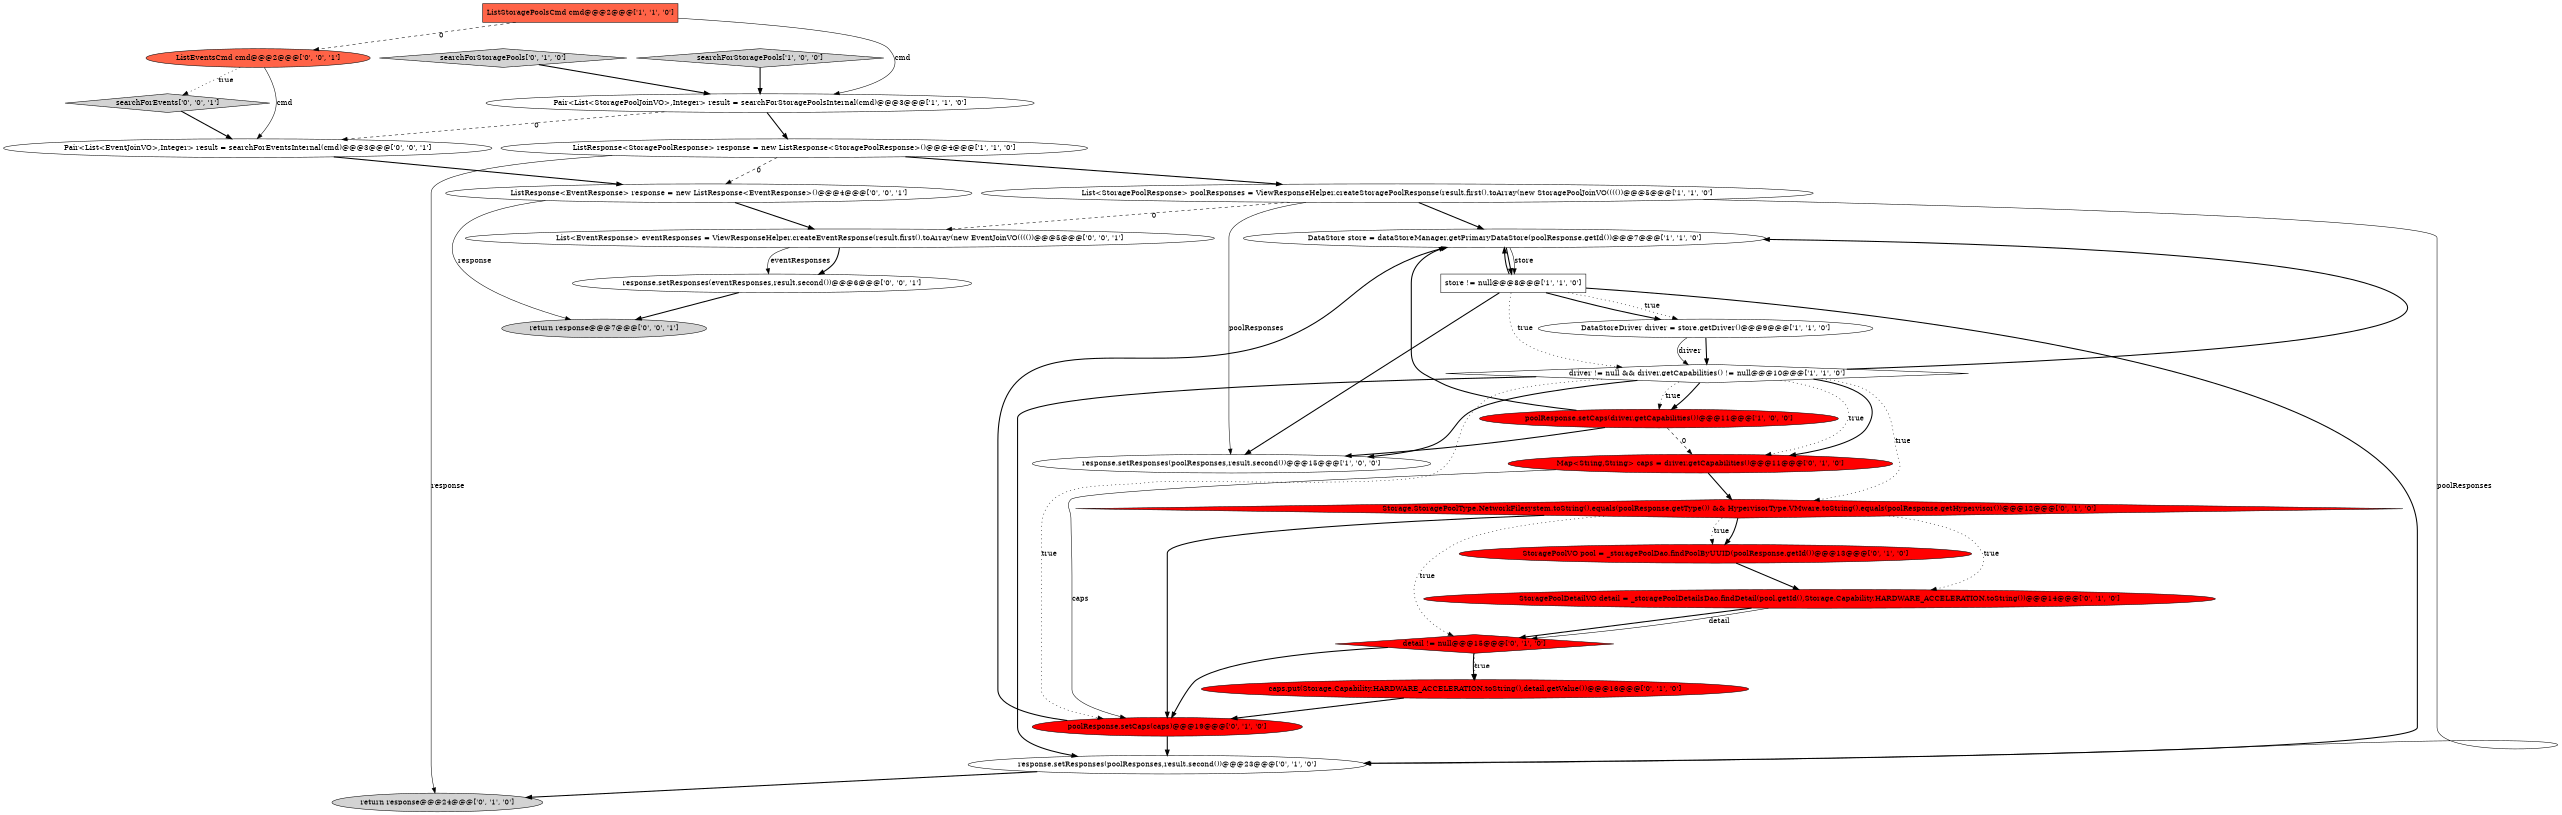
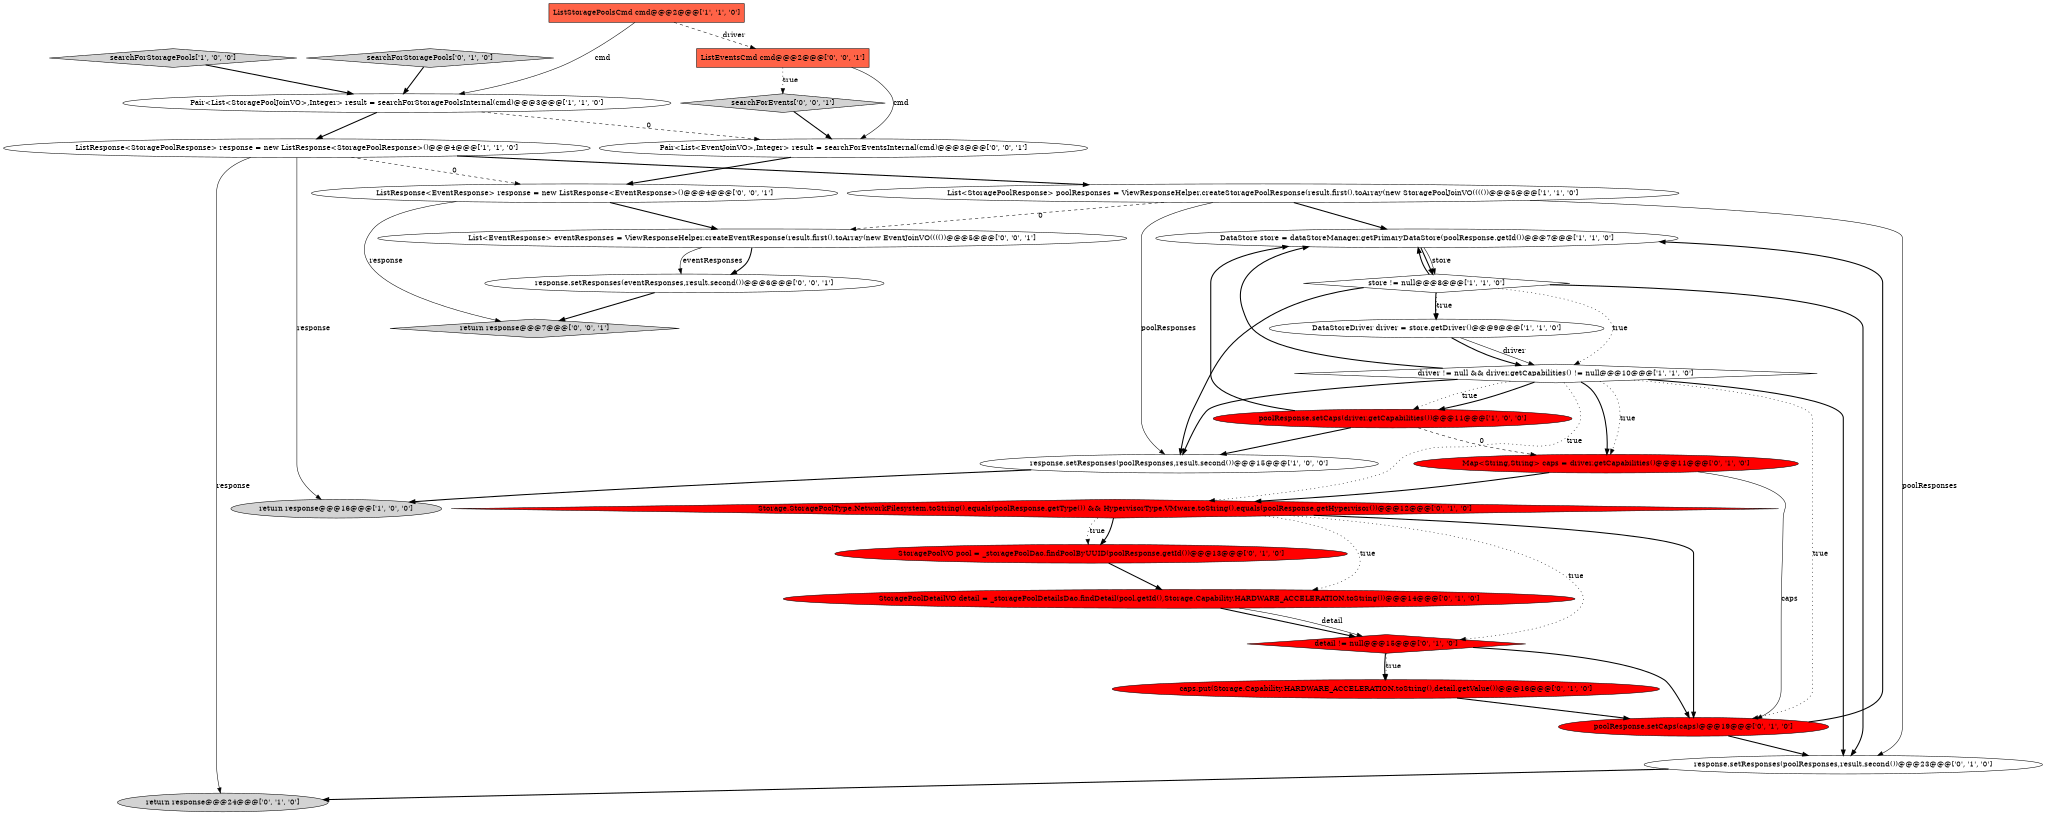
(441, 35) -> (734, 35)
(258, 58) -> (783, 58)
(1513, 283) -> (1437, 283)
(604, 328) -> (535, 328)
none -> (336, 509)
